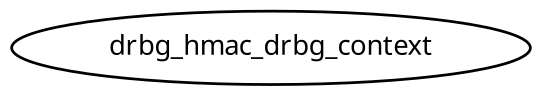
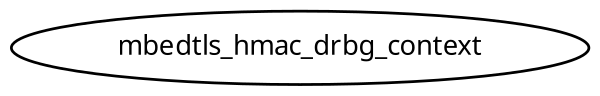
(271, 48) -> (300, 48)
